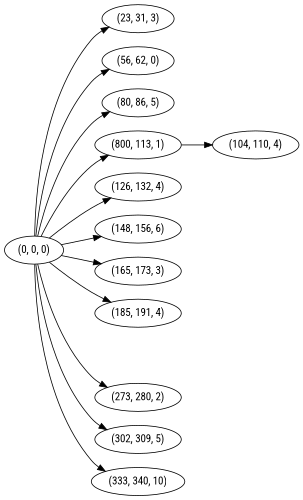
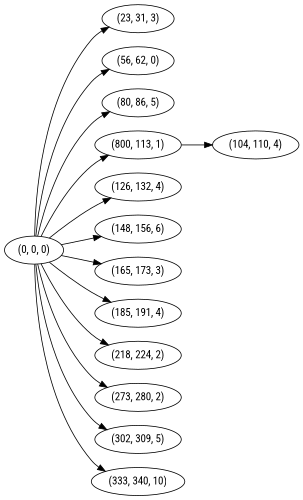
none -> (138, 355)
